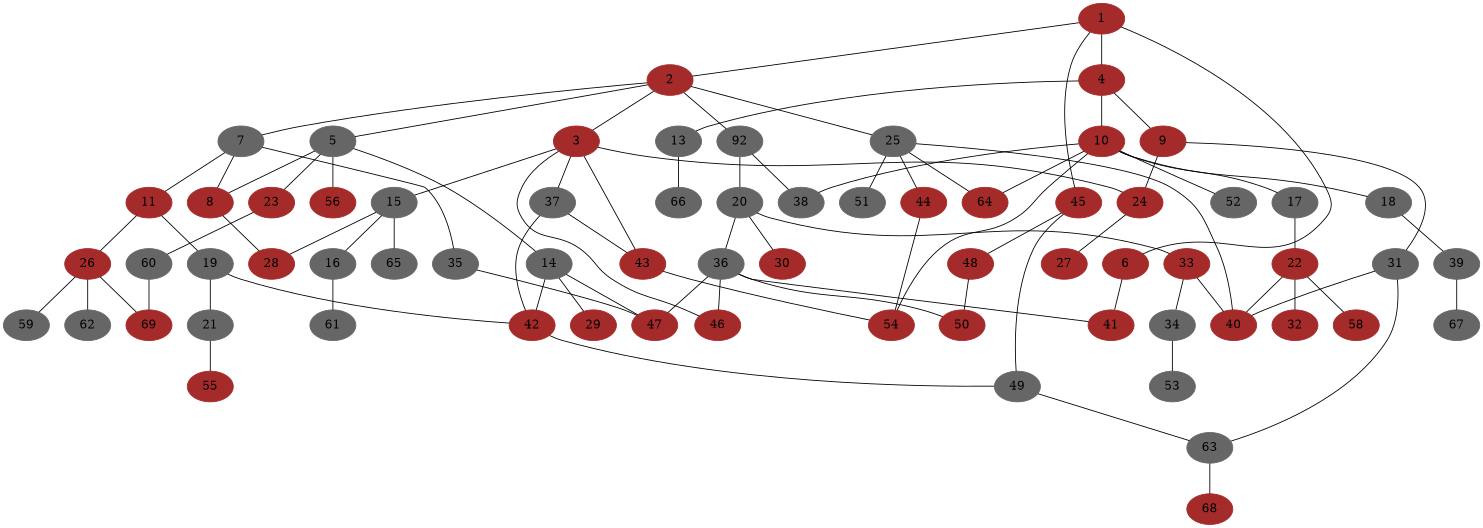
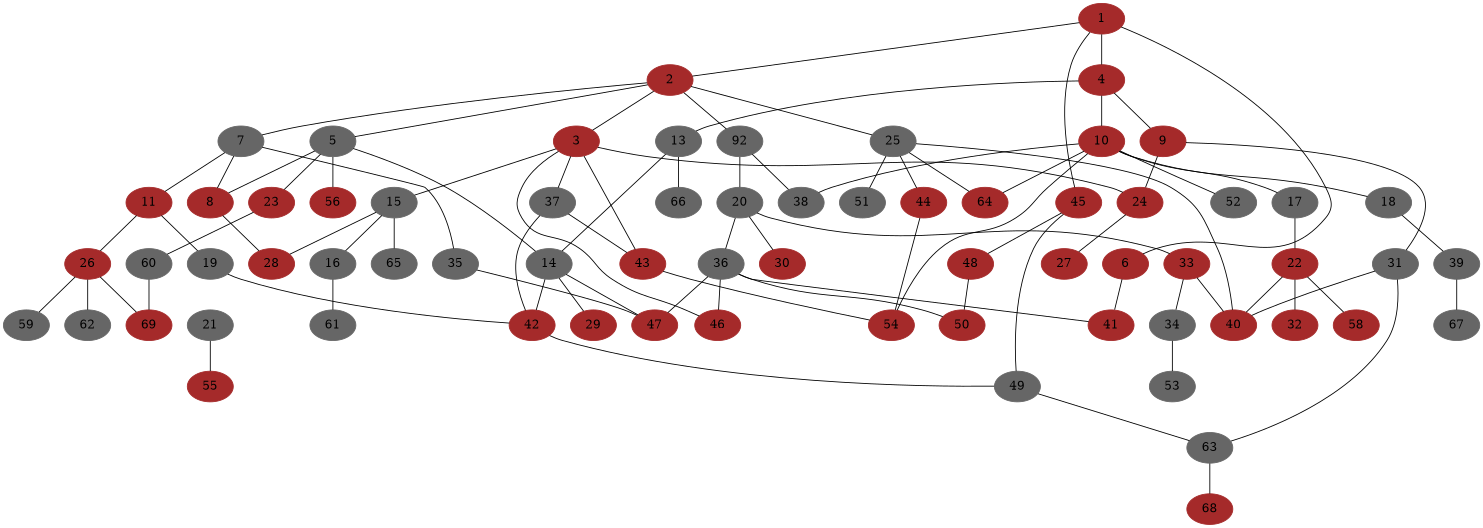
none -> (616, 200)
(210, 295) -> none
